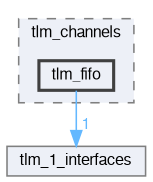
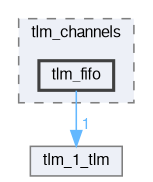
(76, 161) -> (76, 161)
